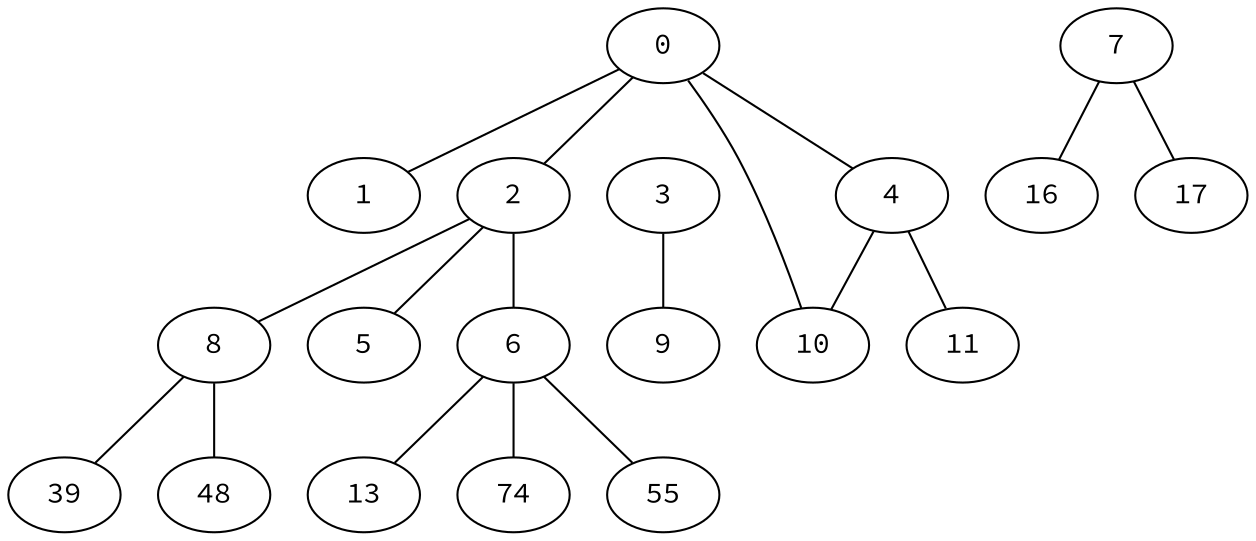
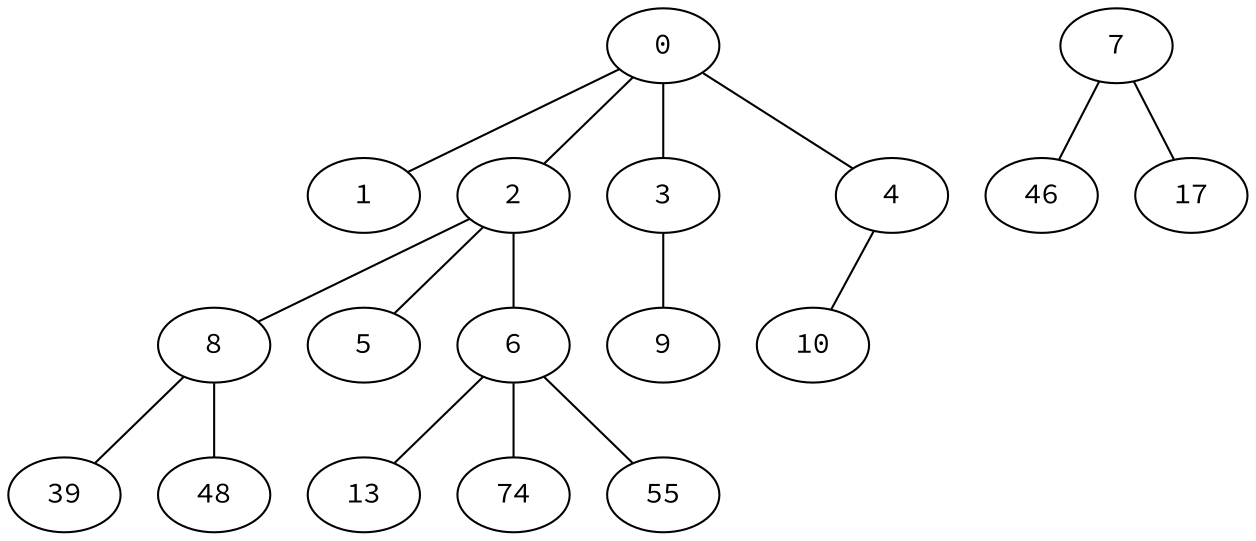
(754, 190) -> (663, 121)
(1042, 195) -> (1042, 195)
(963, 345) -> none
